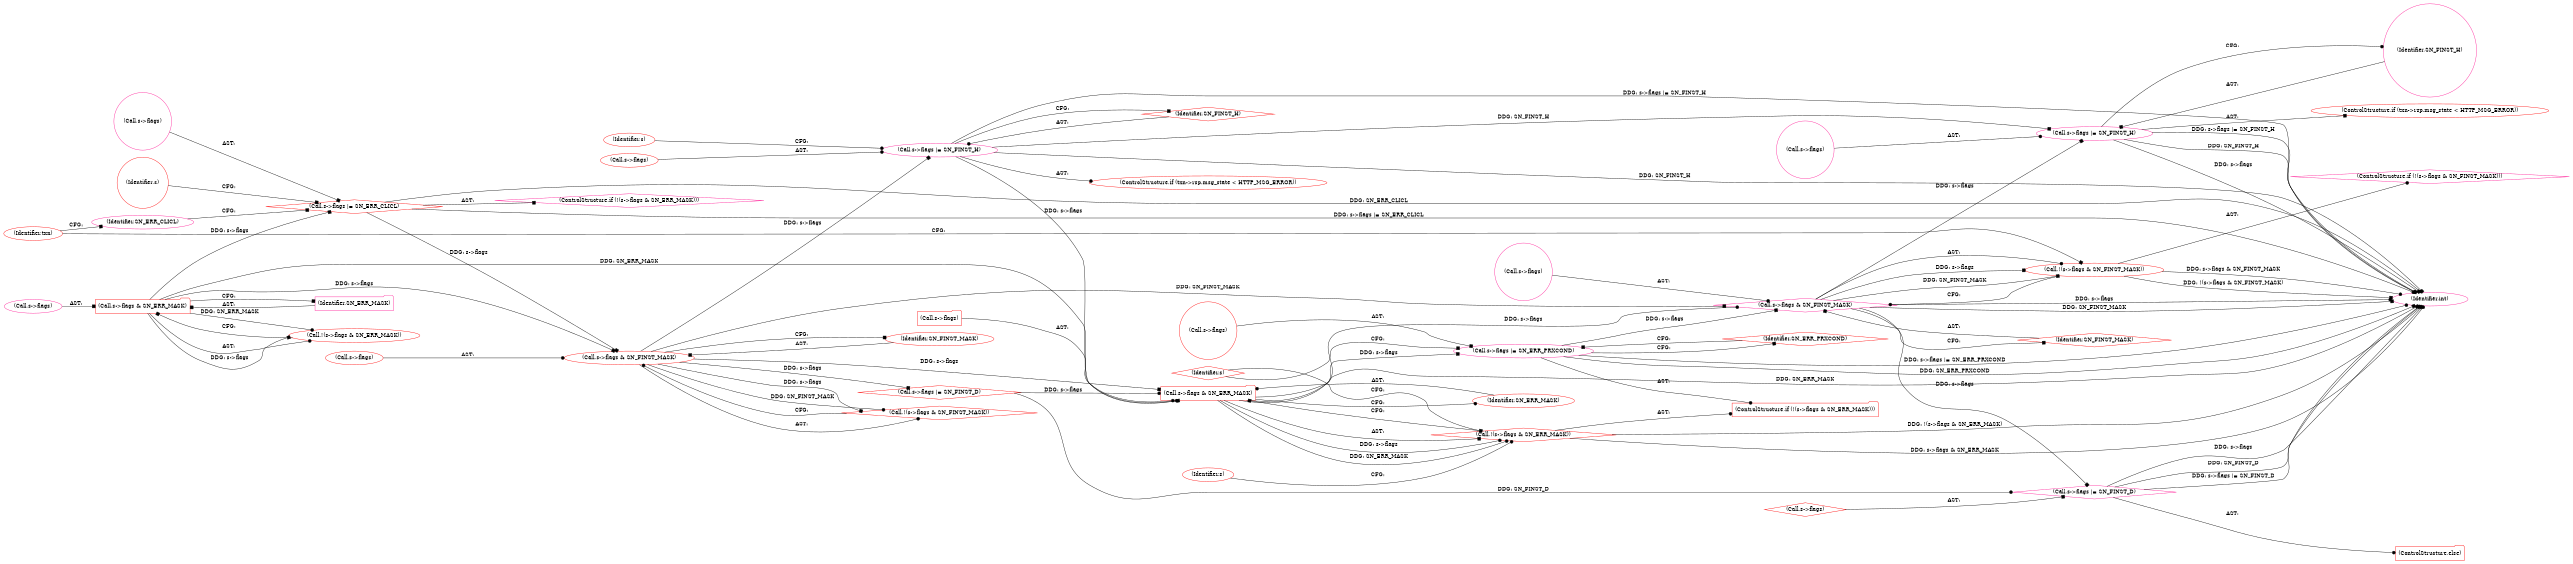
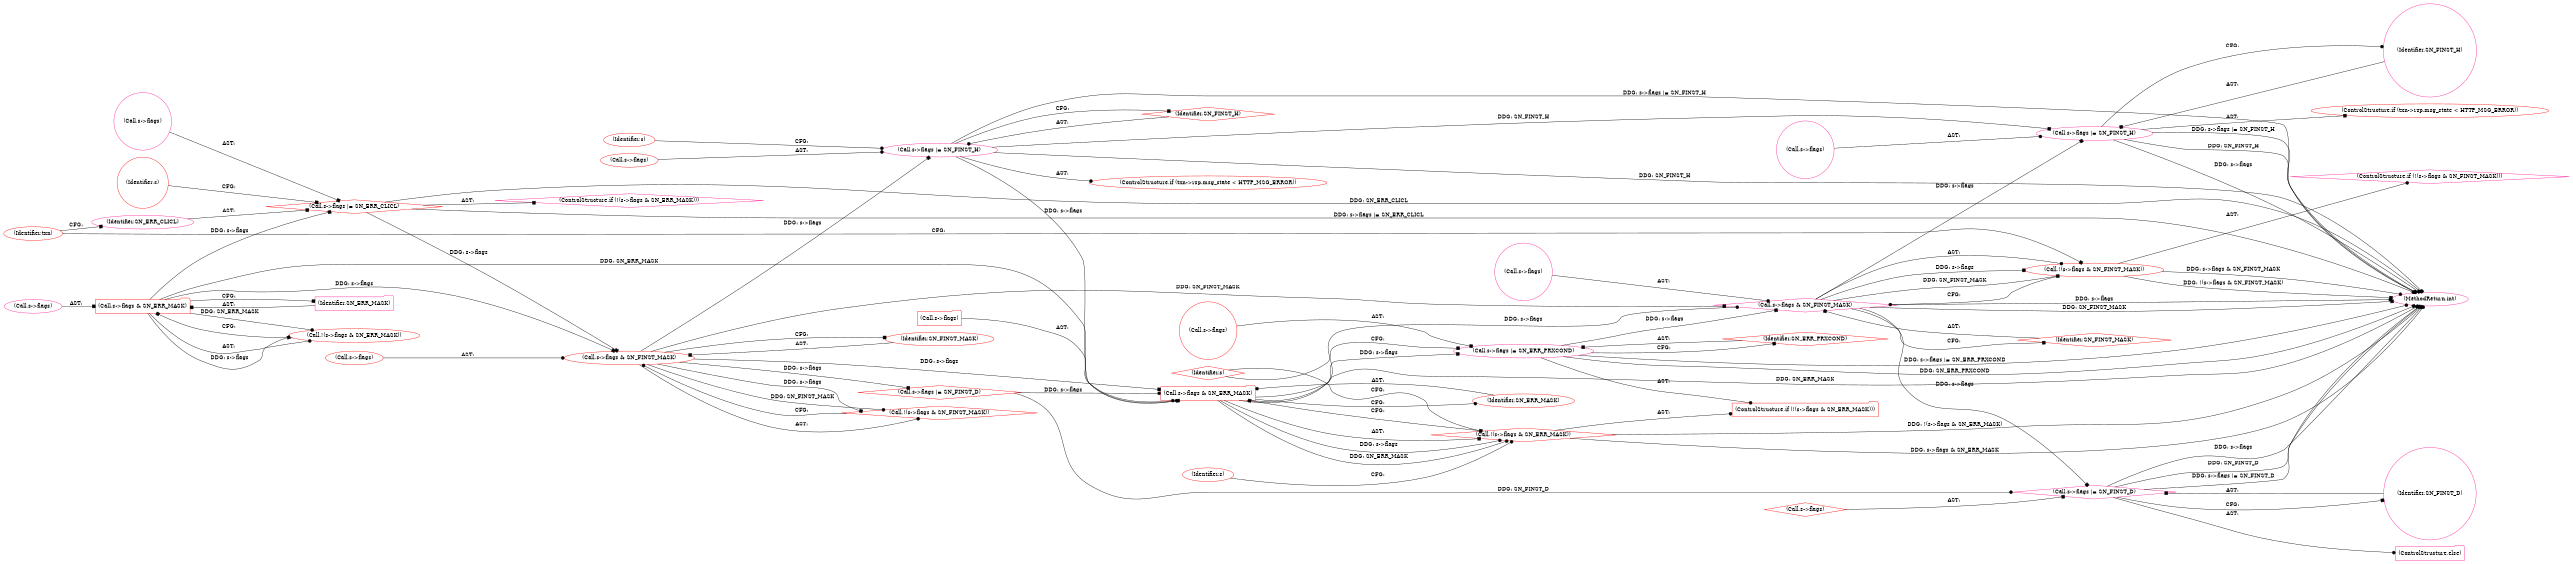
(230, 211) -> (230, 211)
(2430, 299) -> (2430, 299)
(1665, 339) -> (1665, 339)
none -> (2430, 494)
(2430, 554) -> (2430, 554)
